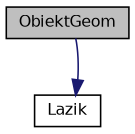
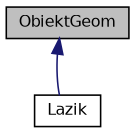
(78, 59) -> (57, 75)
